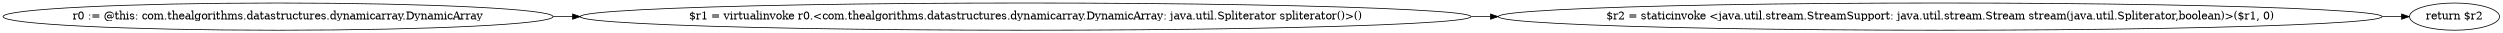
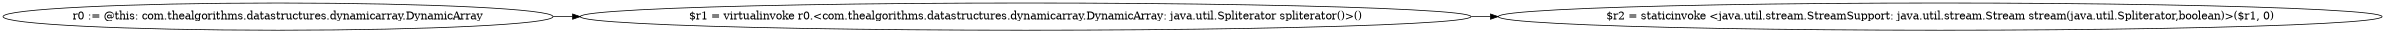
(2454, 17) -> none
